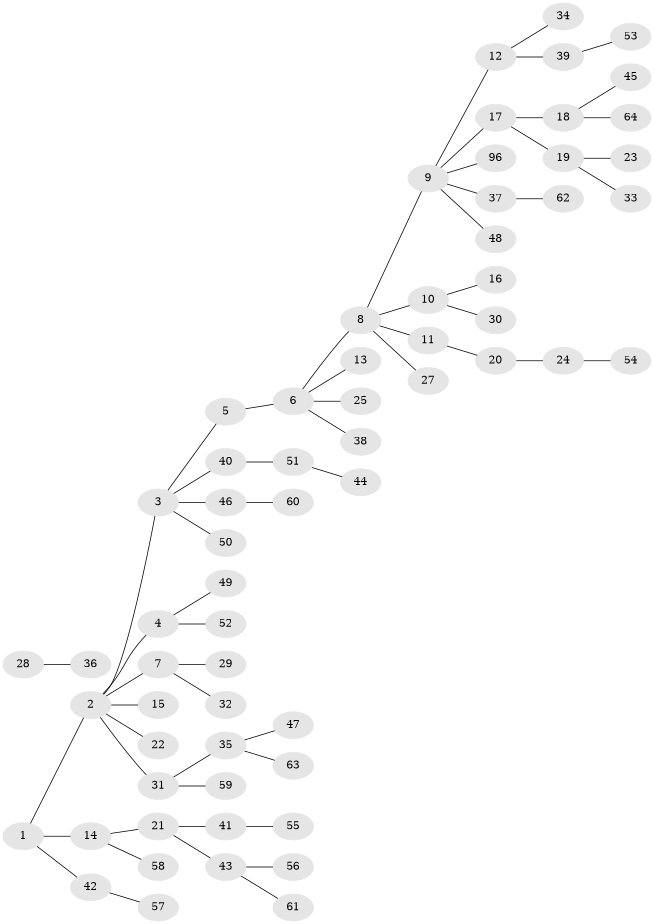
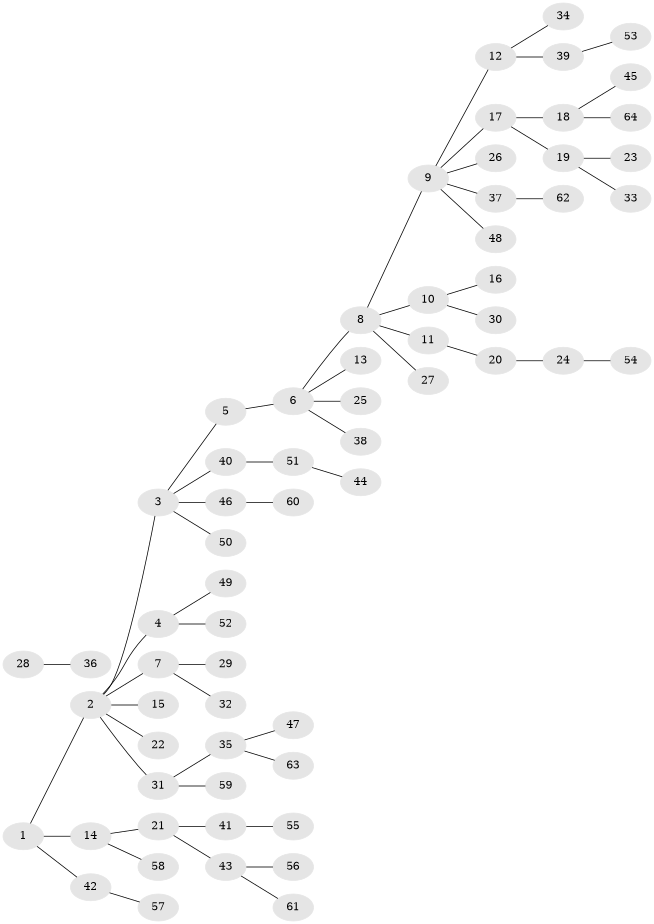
(496, 158) -> (496, 158)
